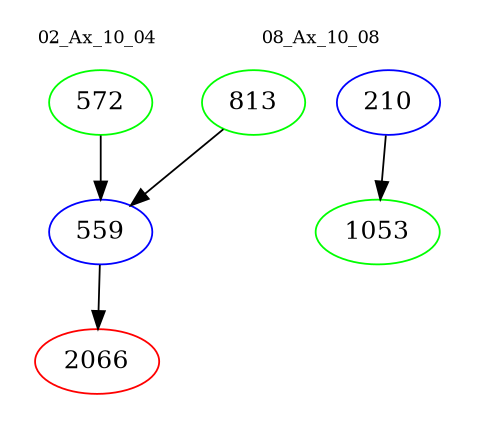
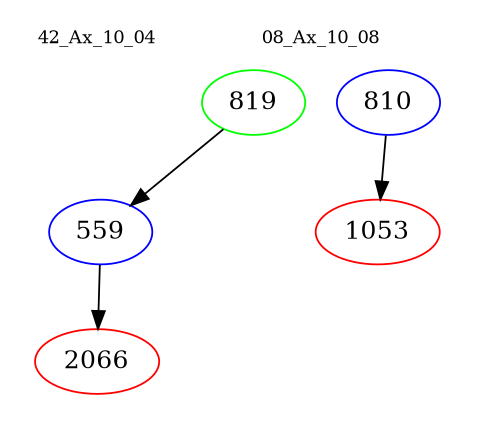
(97, 39) -> (97, 39)
(101, 103) -> none
(254, 103) -> (254, 103)
(388, 103) -> (388, 103)
(378, 232) -> (378, 232)
